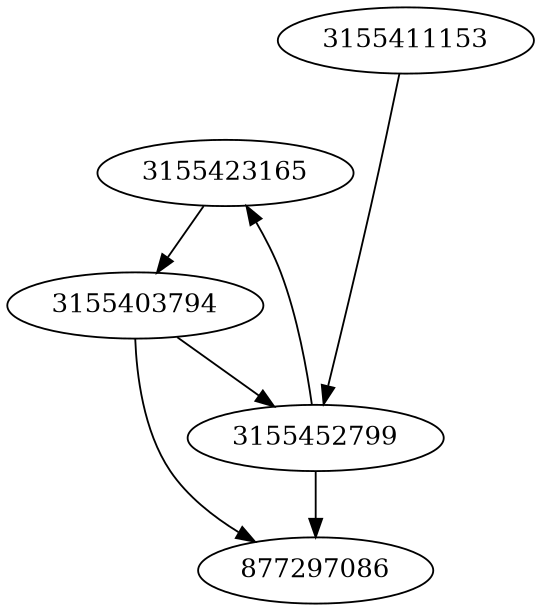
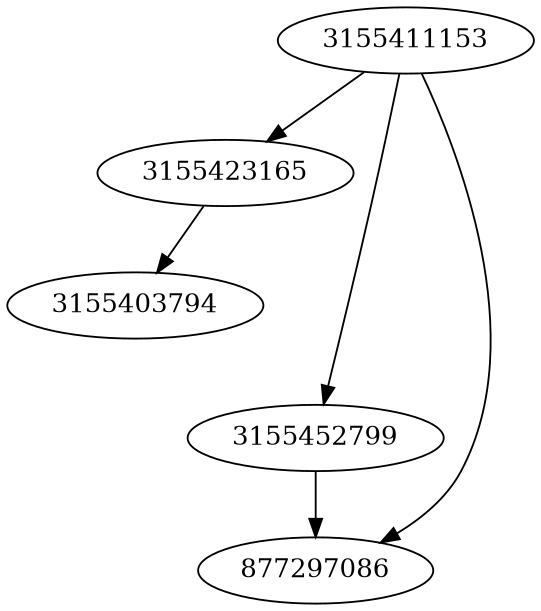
(293, 310) -> (323, 101)
(218, 366) -> none
(159, 451) -> (489, 314)
